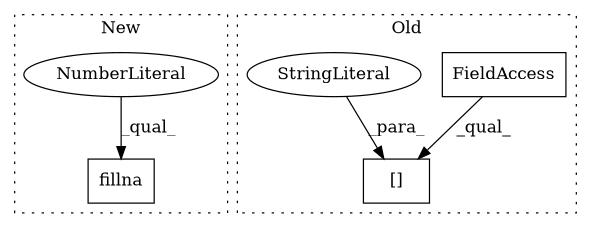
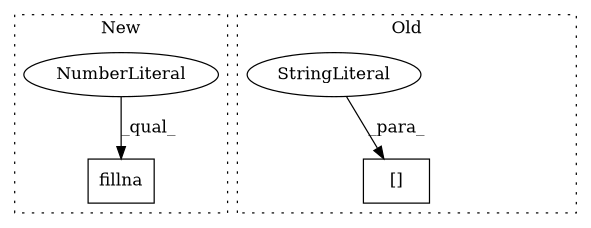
(504, 75) -> none
